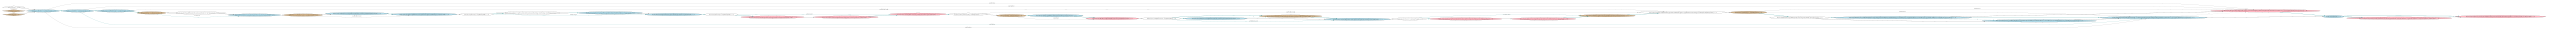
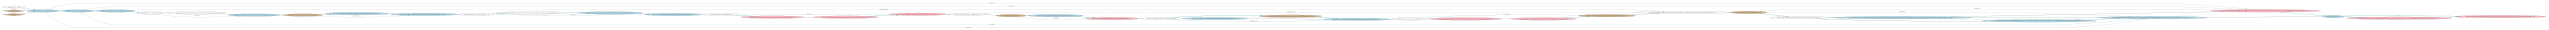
(151, 13) -> (151, 13)
